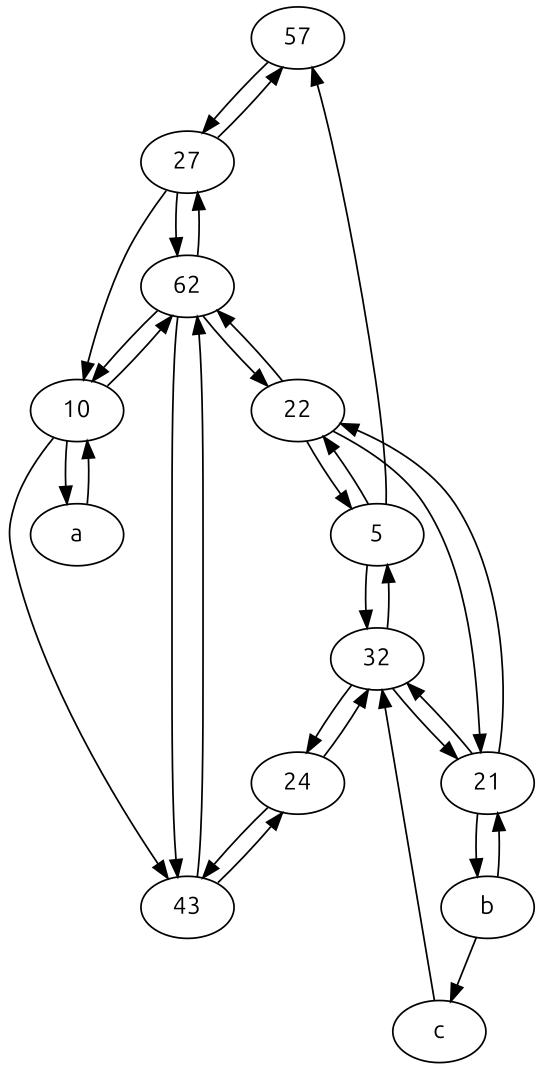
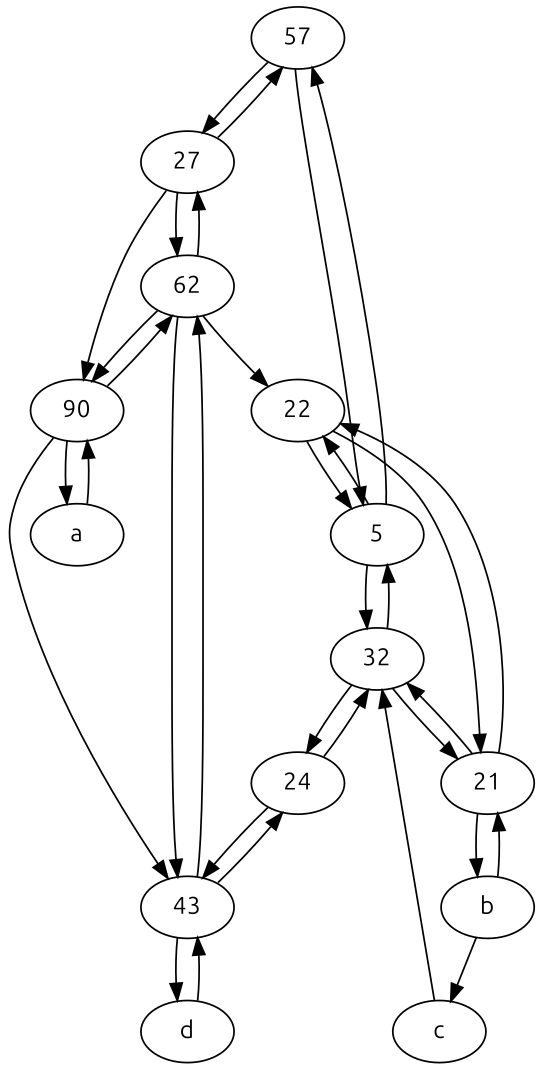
none -> (328, 278)
(257, 351) -> none
(77, 411) -> (77, 411)
none -> (188, 1032)
